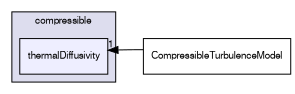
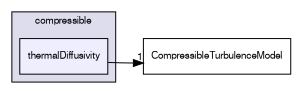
(131, 50) -> (122, 63)
